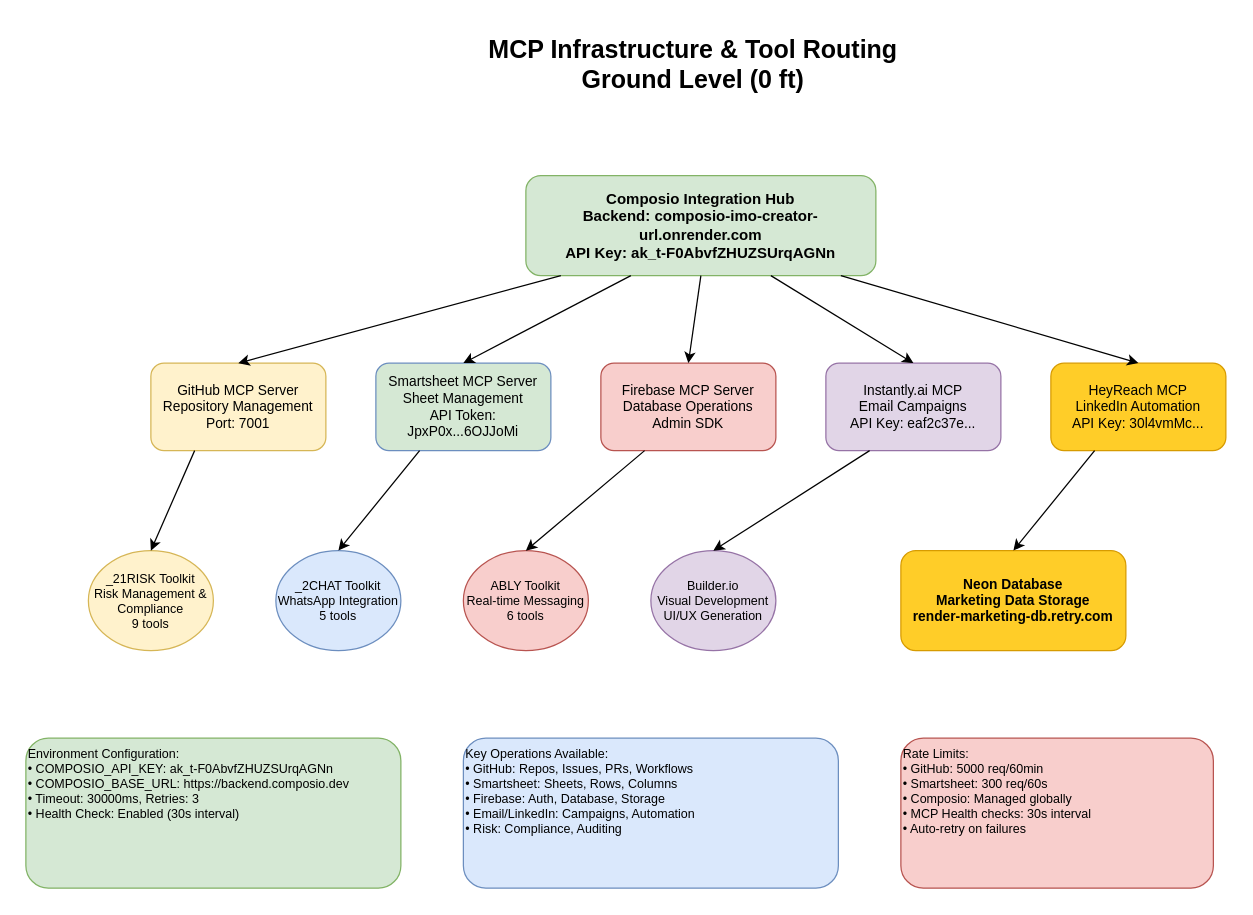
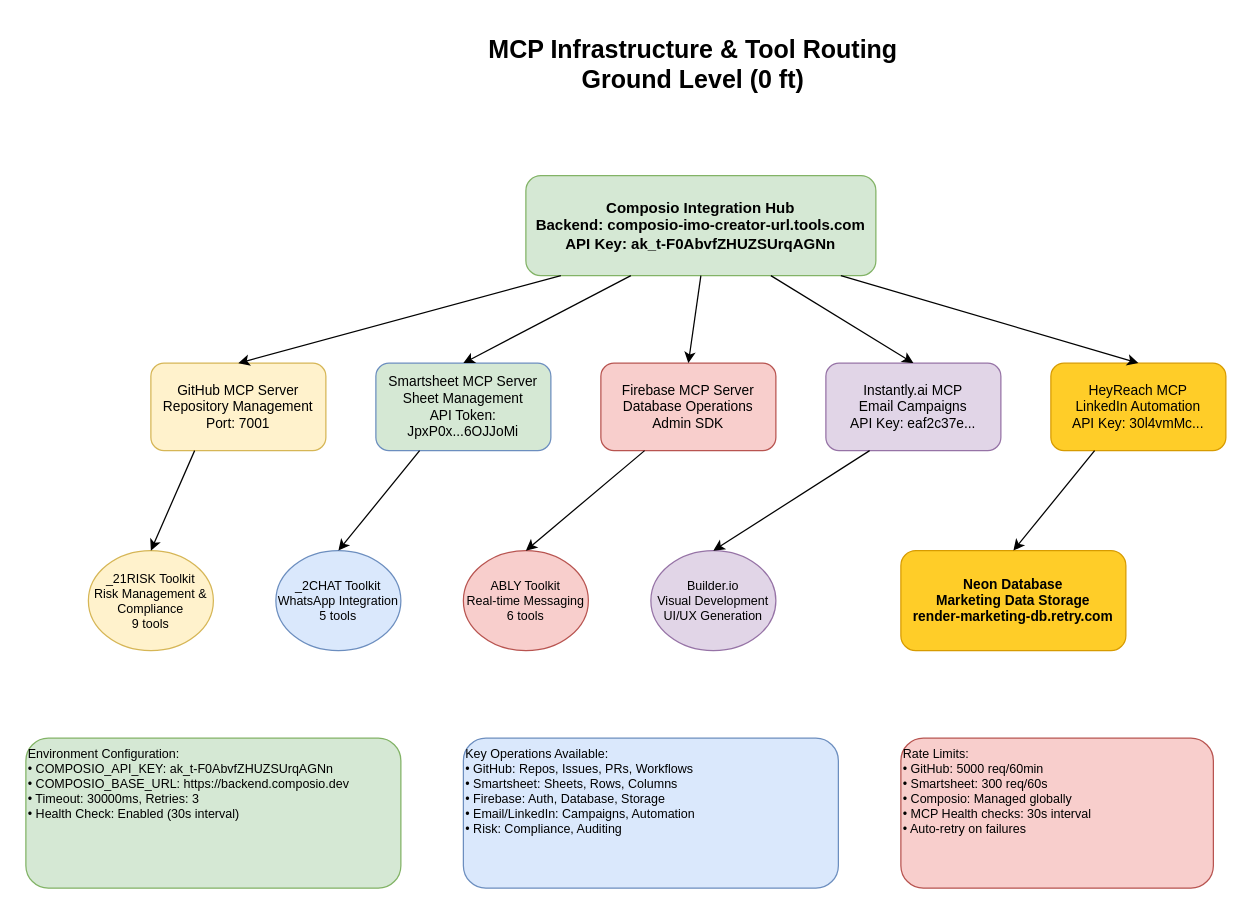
(701, 226) -> (701, 226)
